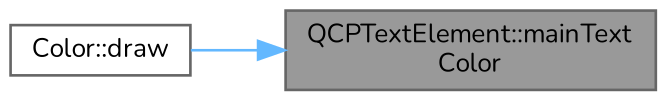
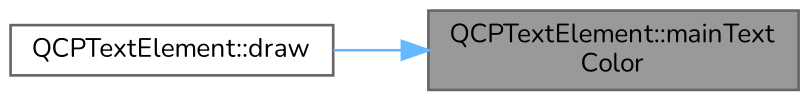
(100, 50) -> (172, 50)
